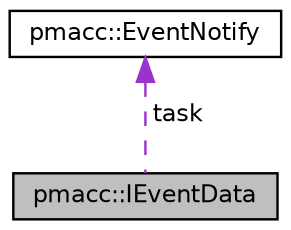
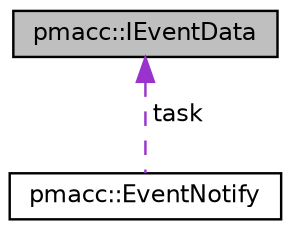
(145, 128) -> (145, 128)
